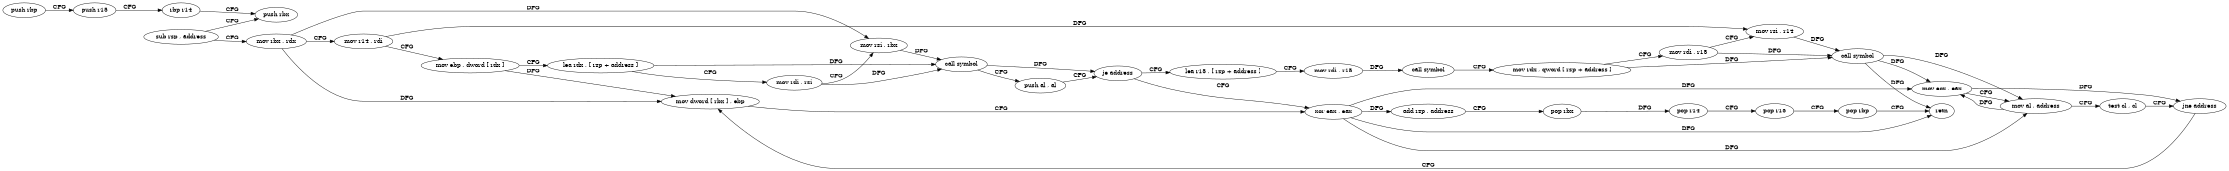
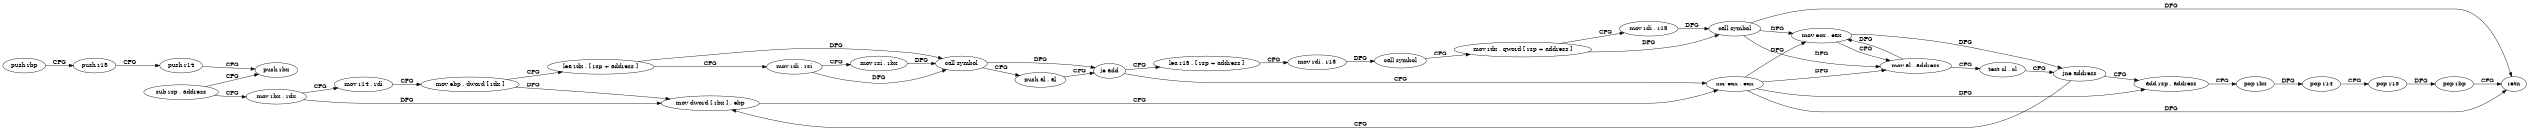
(181, 10) -> (181, 66)
(579, 11) -> none
(1775, 32) -> none
(1118, 73) -> (1110, 71)
none -> (2119, 78)
(1818, 108) -> (2421, 81)
